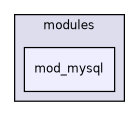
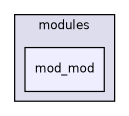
(70, 70) -> (65, 70)
